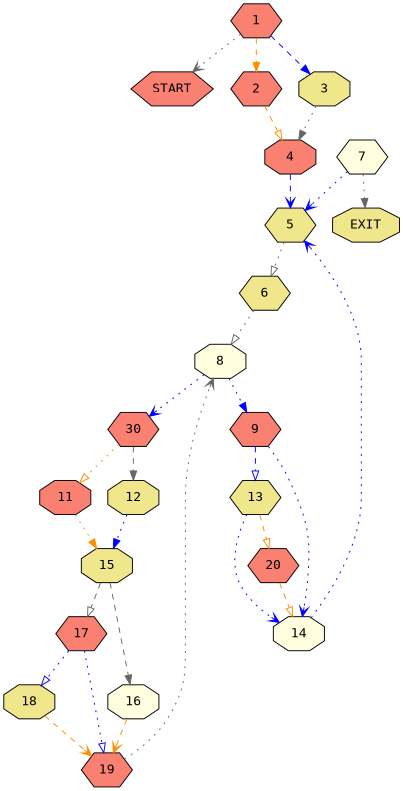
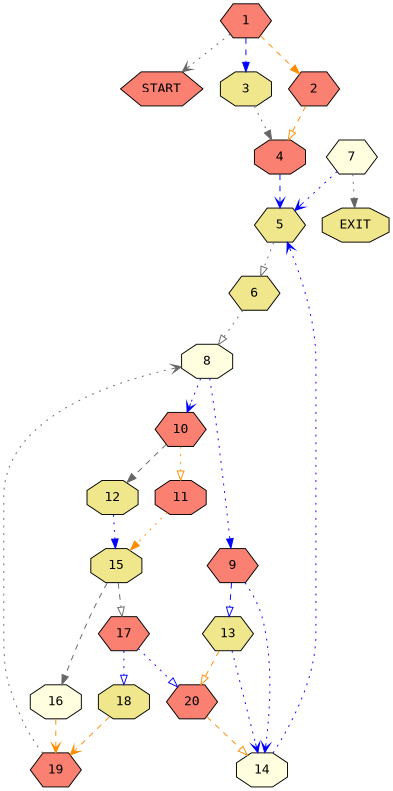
(133, 429) -> (181, 429)
(93, 697) -> (155, 664)
